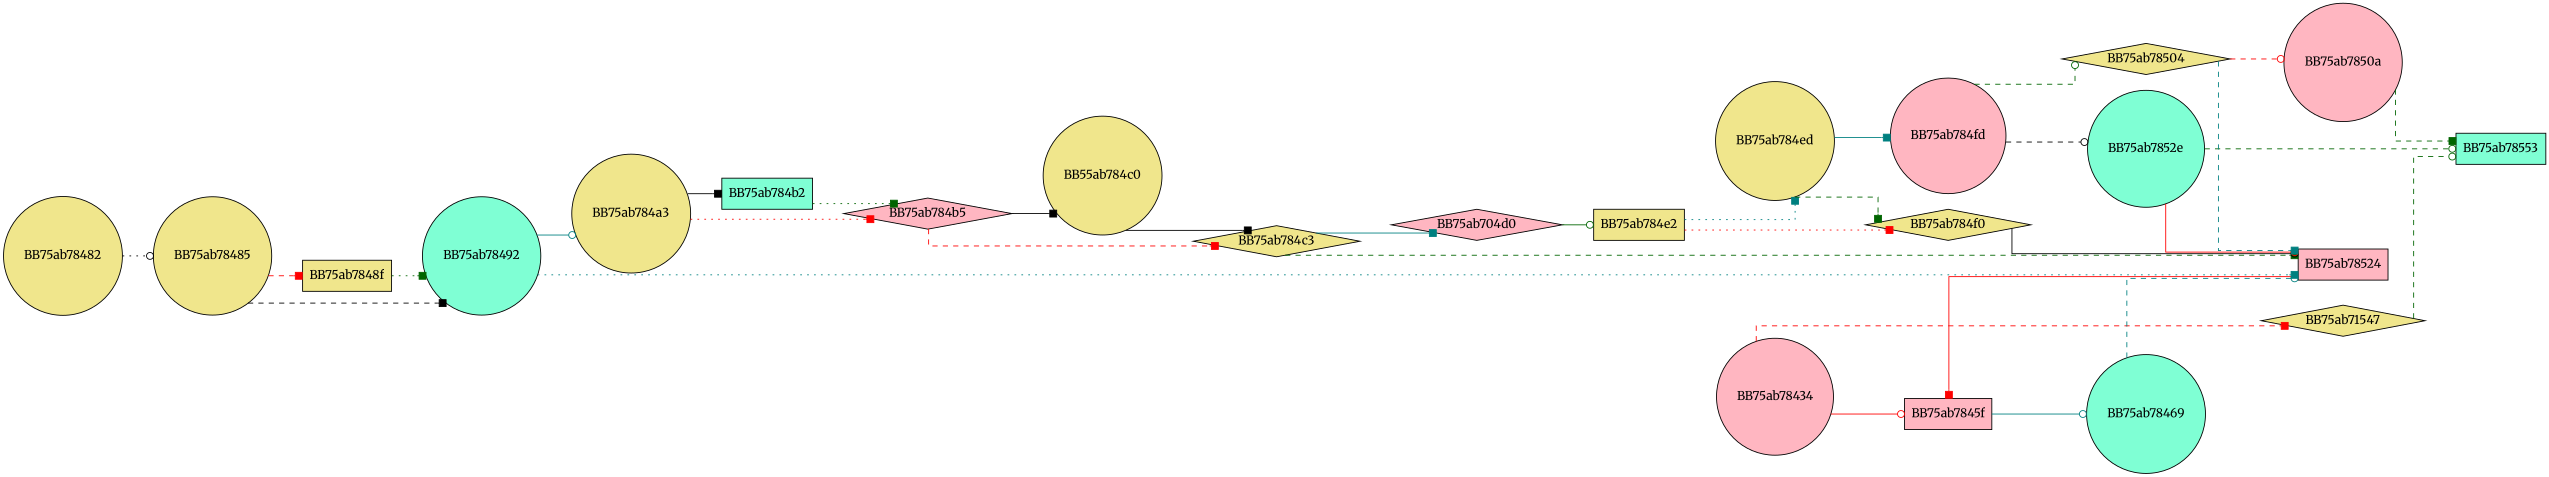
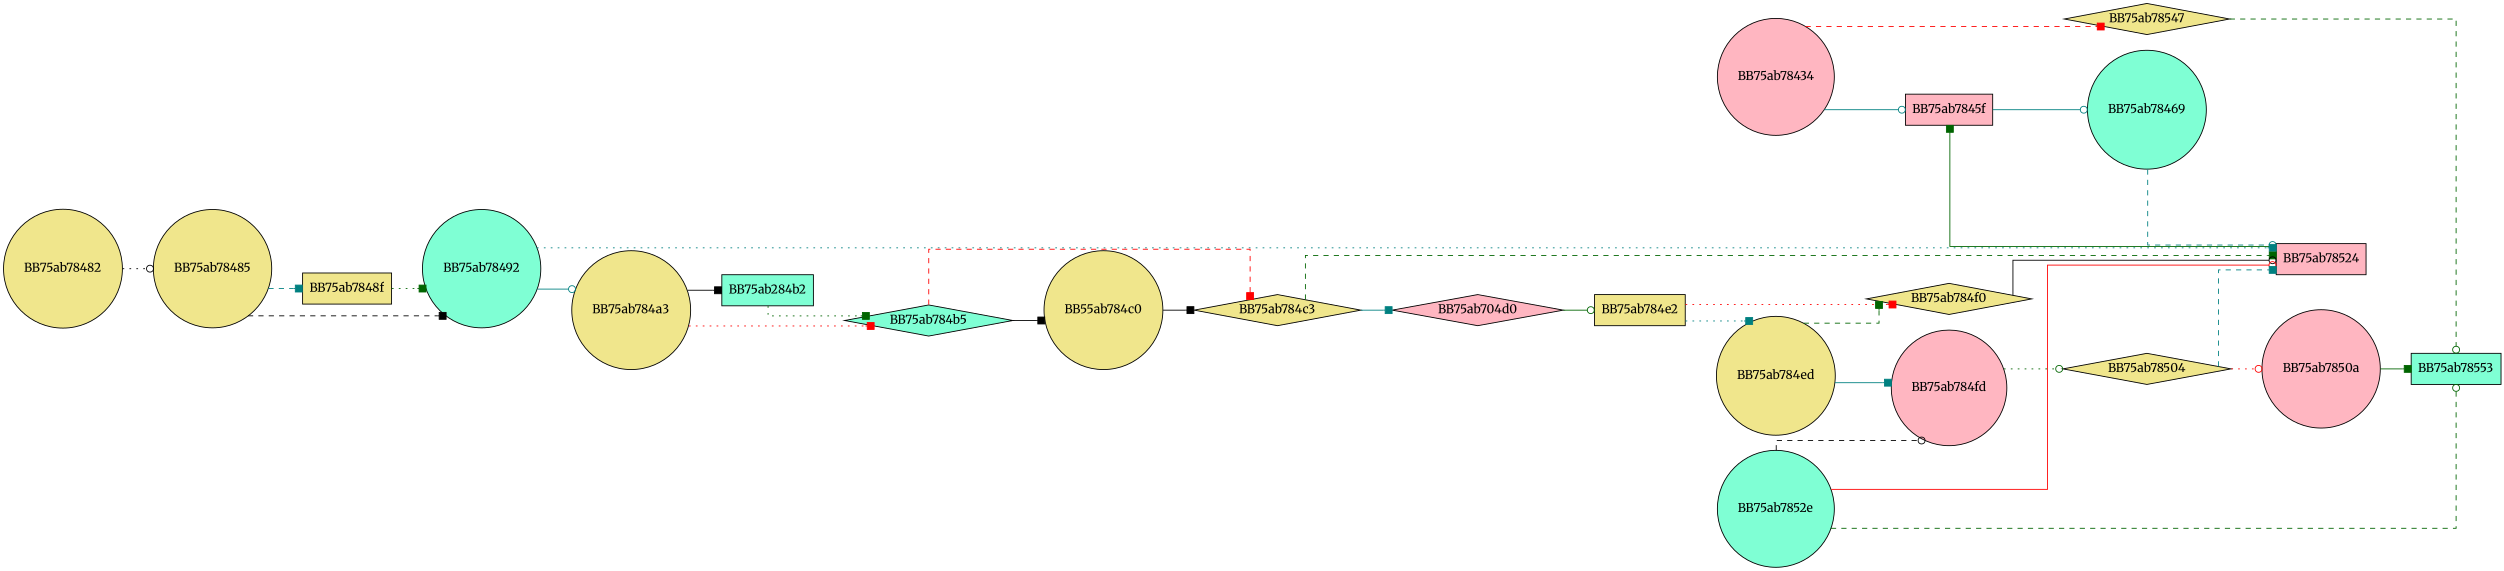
(2254, 59) -> (2243, 369)
(2033, 84) -> (2030, 369)
(2396, 141) -> (2391, 369)
(2043, 142) -> (1842, 441)
(767, 194) -> (768, 290)
(928, 214) -> (929, 321)
(281, 276) -> (281, 289)
(2067, 277) -> (2057, 246)
(2343, 321) -> (2147, 19)
(1864, 414) -> (1861, 110)
